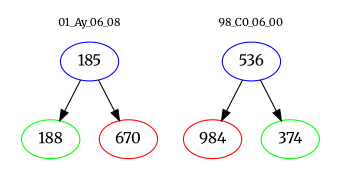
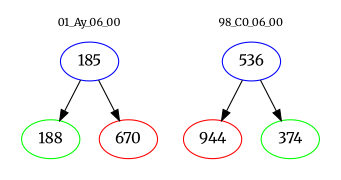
(90, 23) -> (90, 23)
(213, 139) -> (213, 139)
